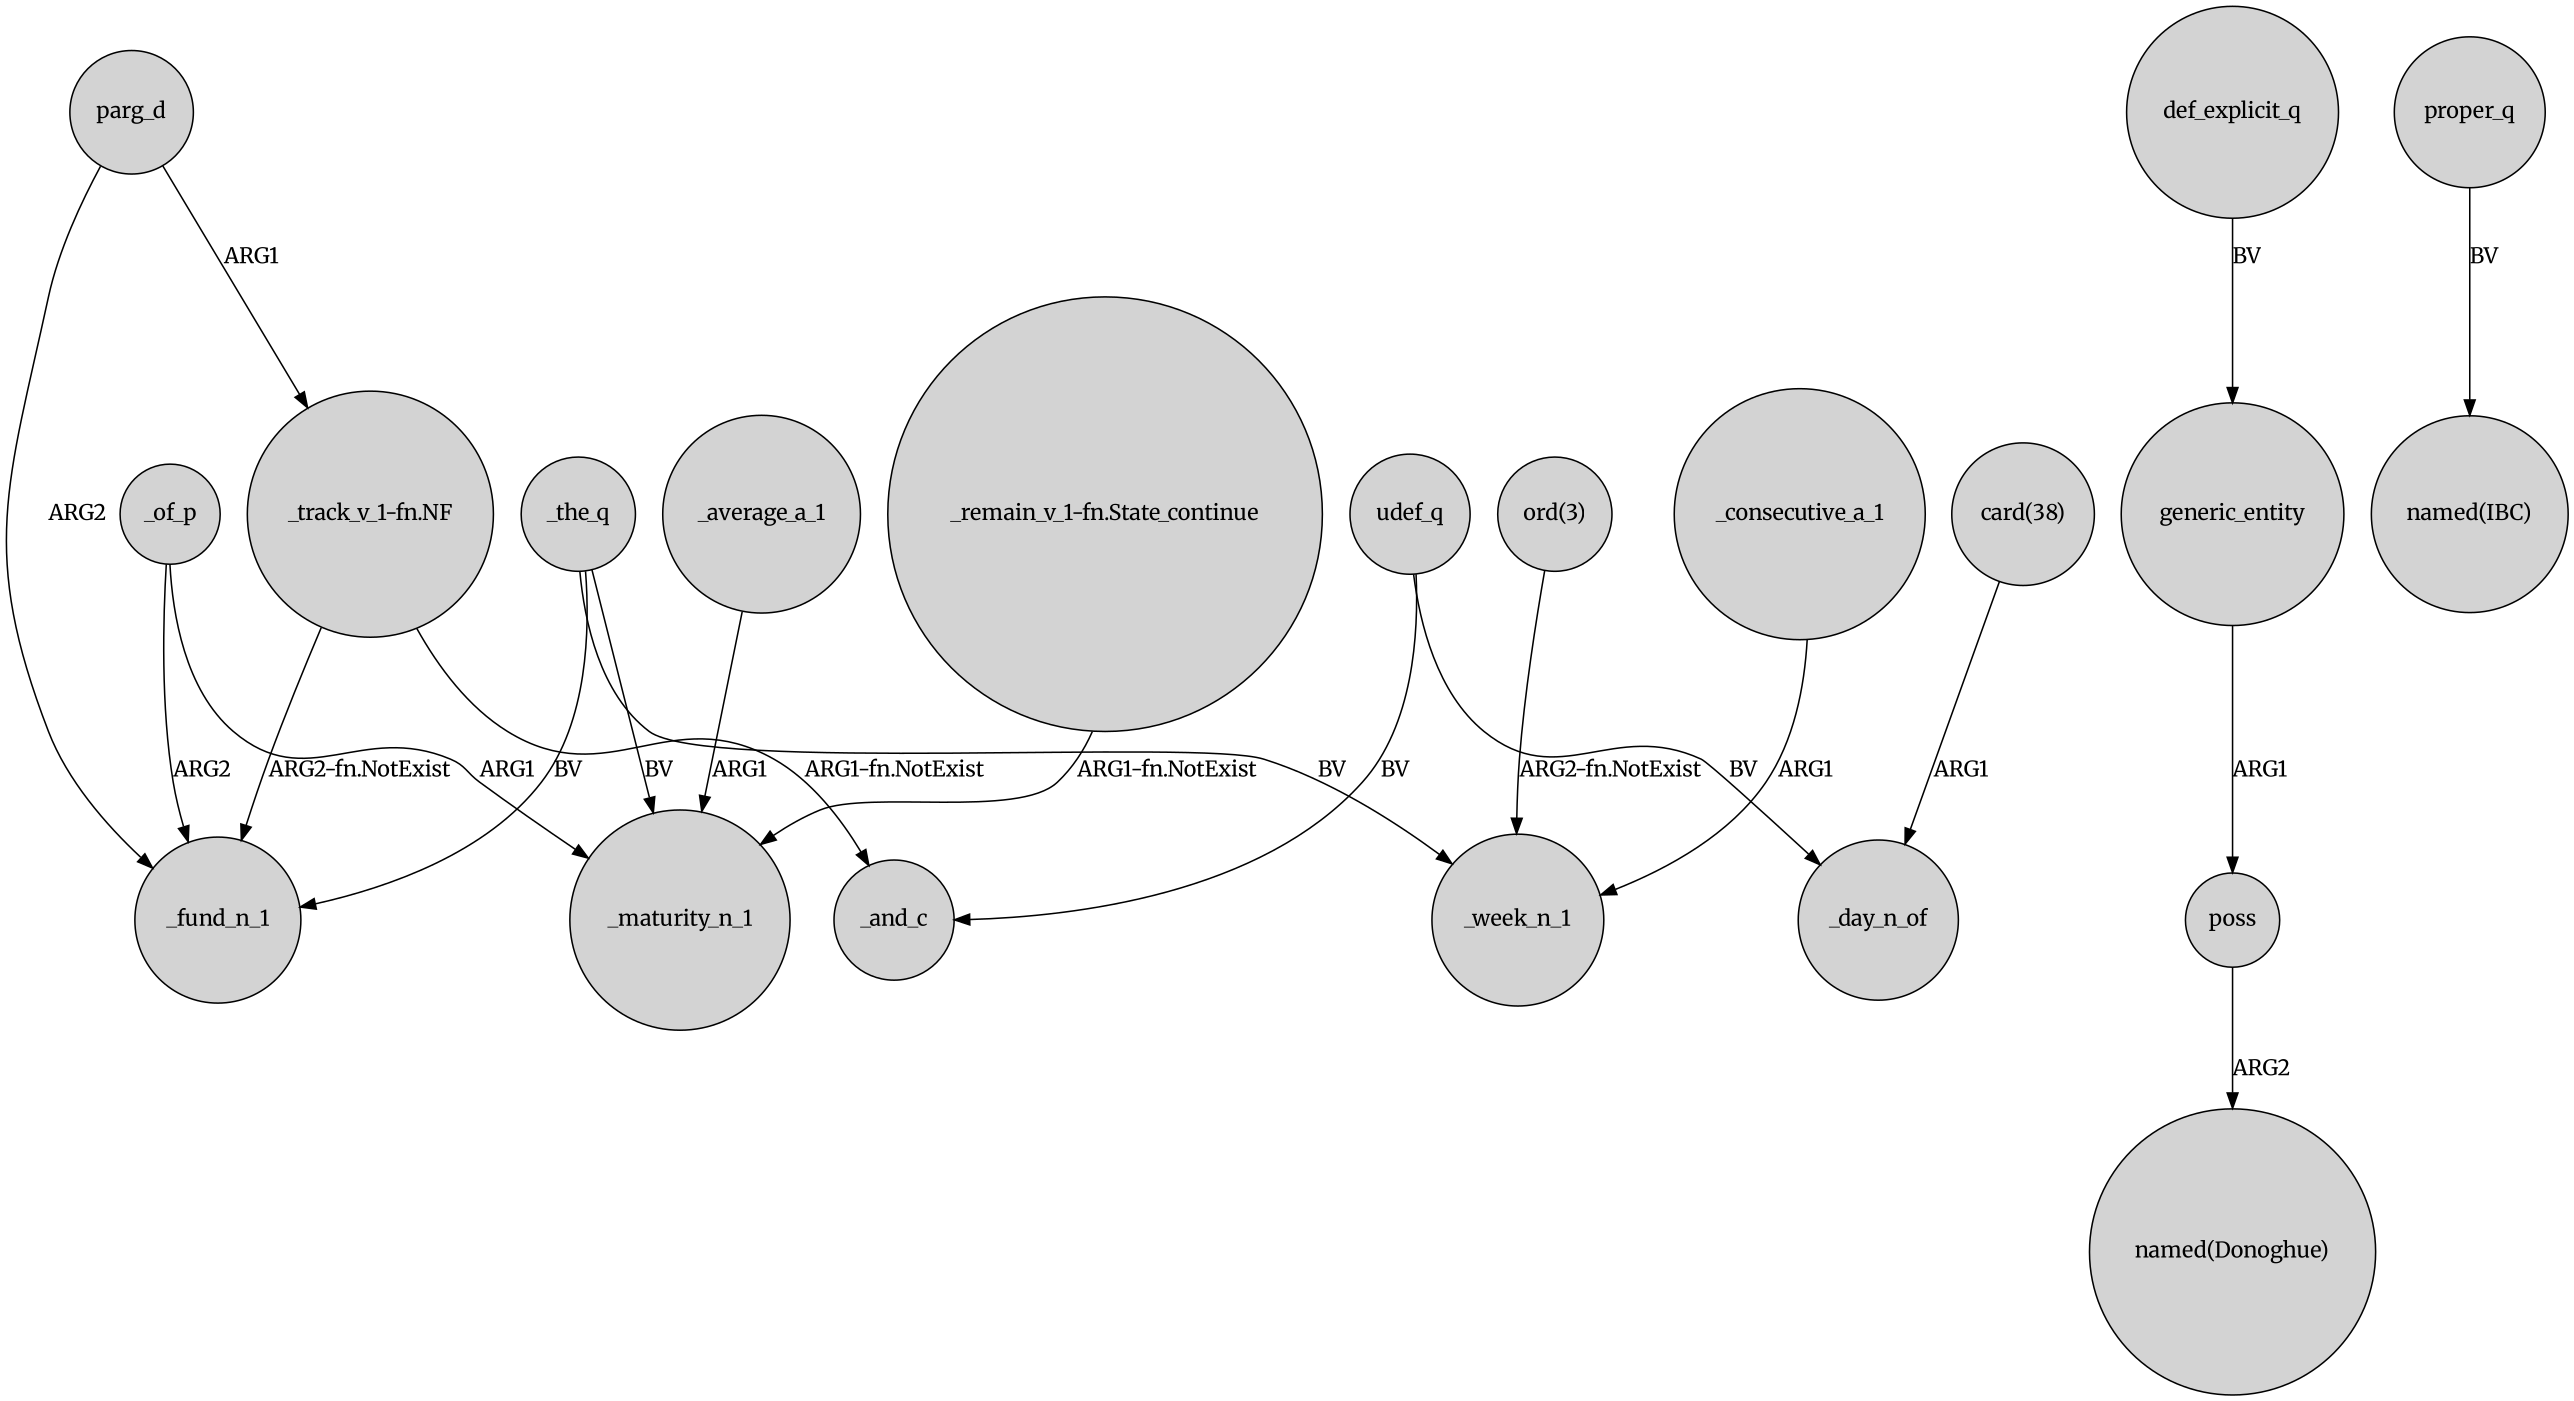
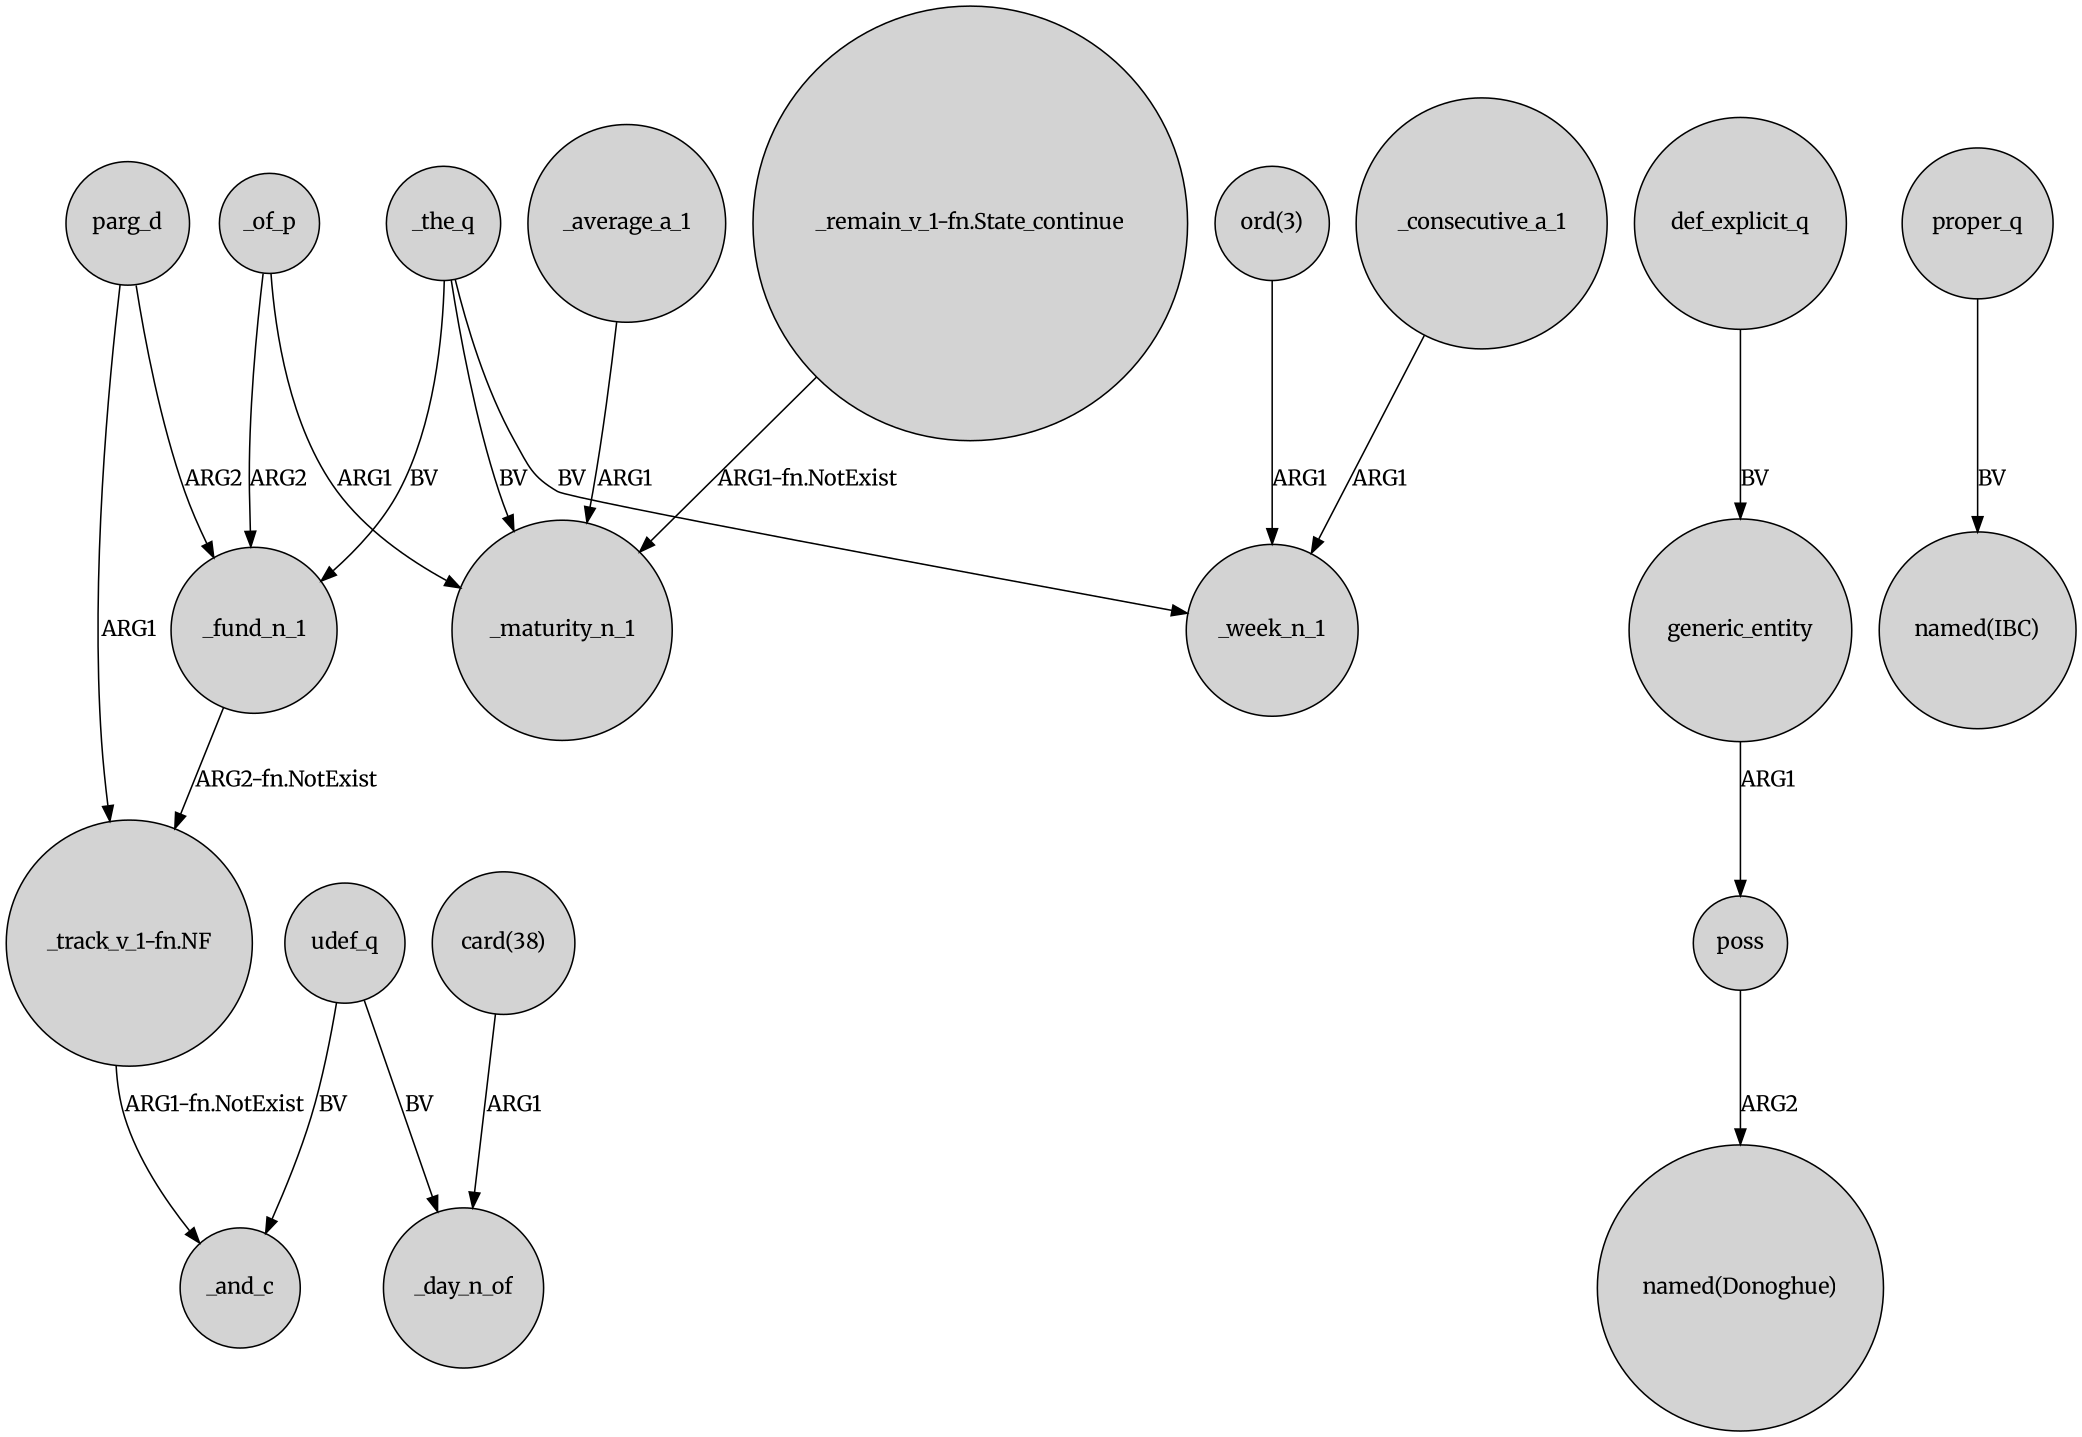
(281, 726) -> (202, 761)
(1610, 771) -> (1300, 480)
